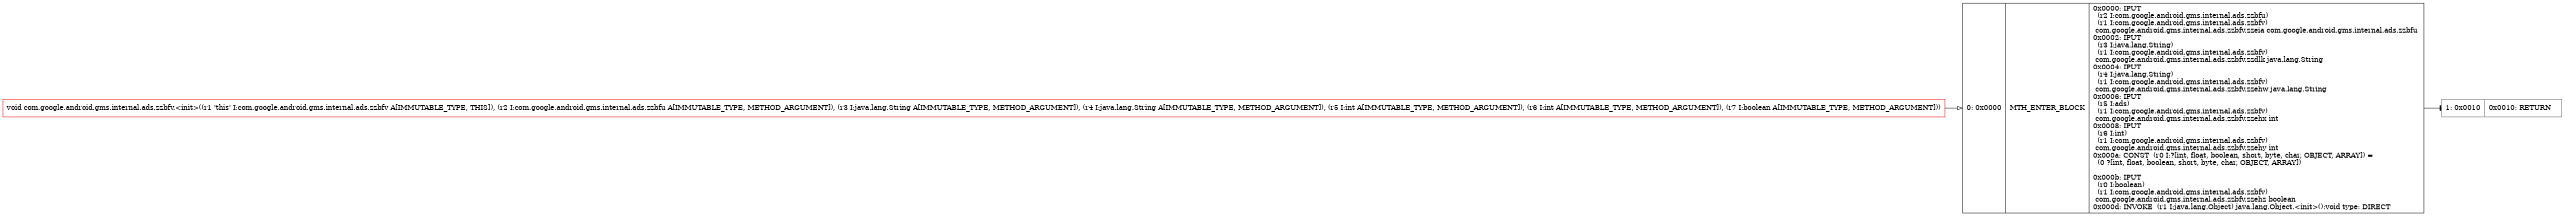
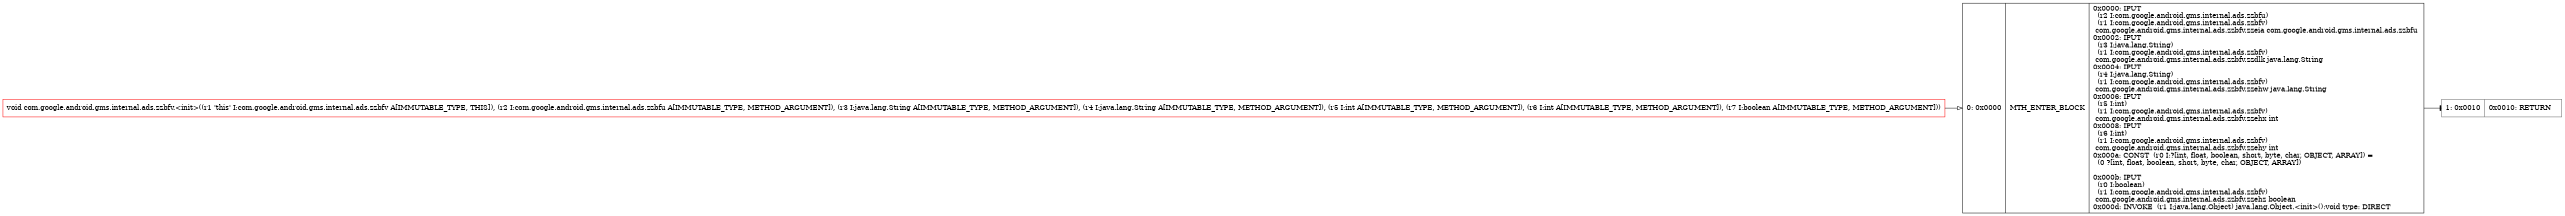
(2111, 104) -> (2110, 104)
